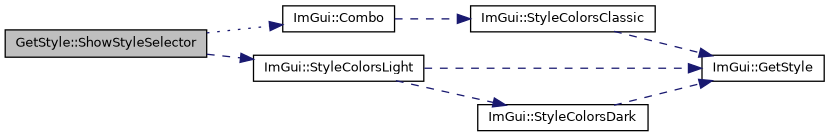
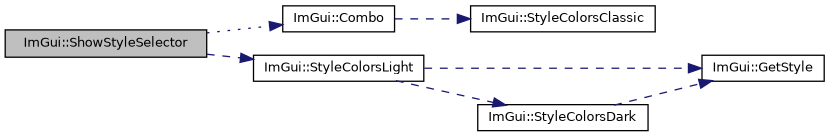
(657, 42) -> none
(106, 44) -> (106, 44)
